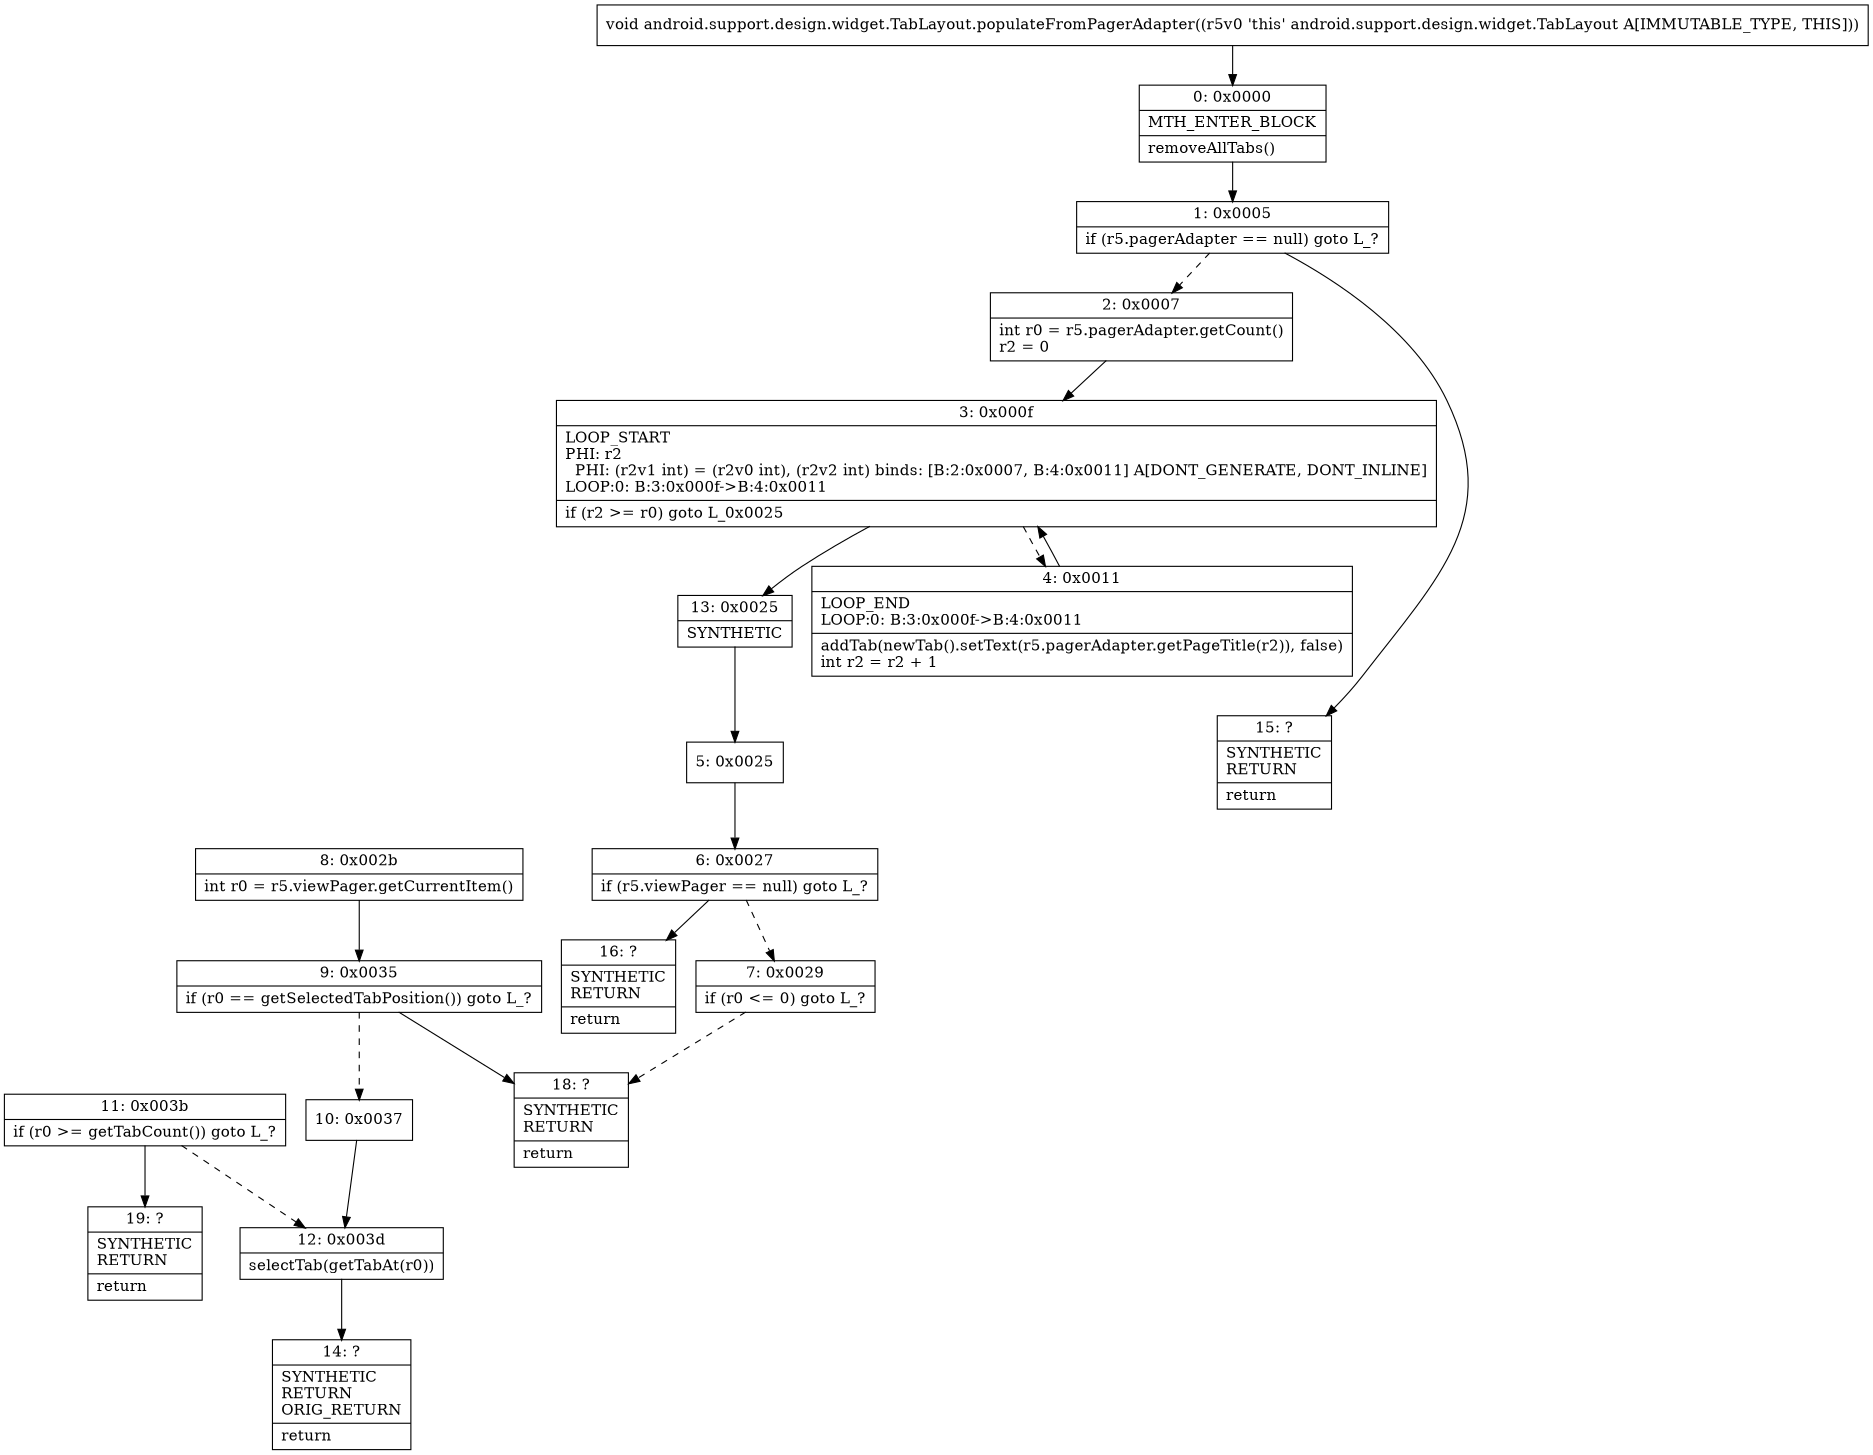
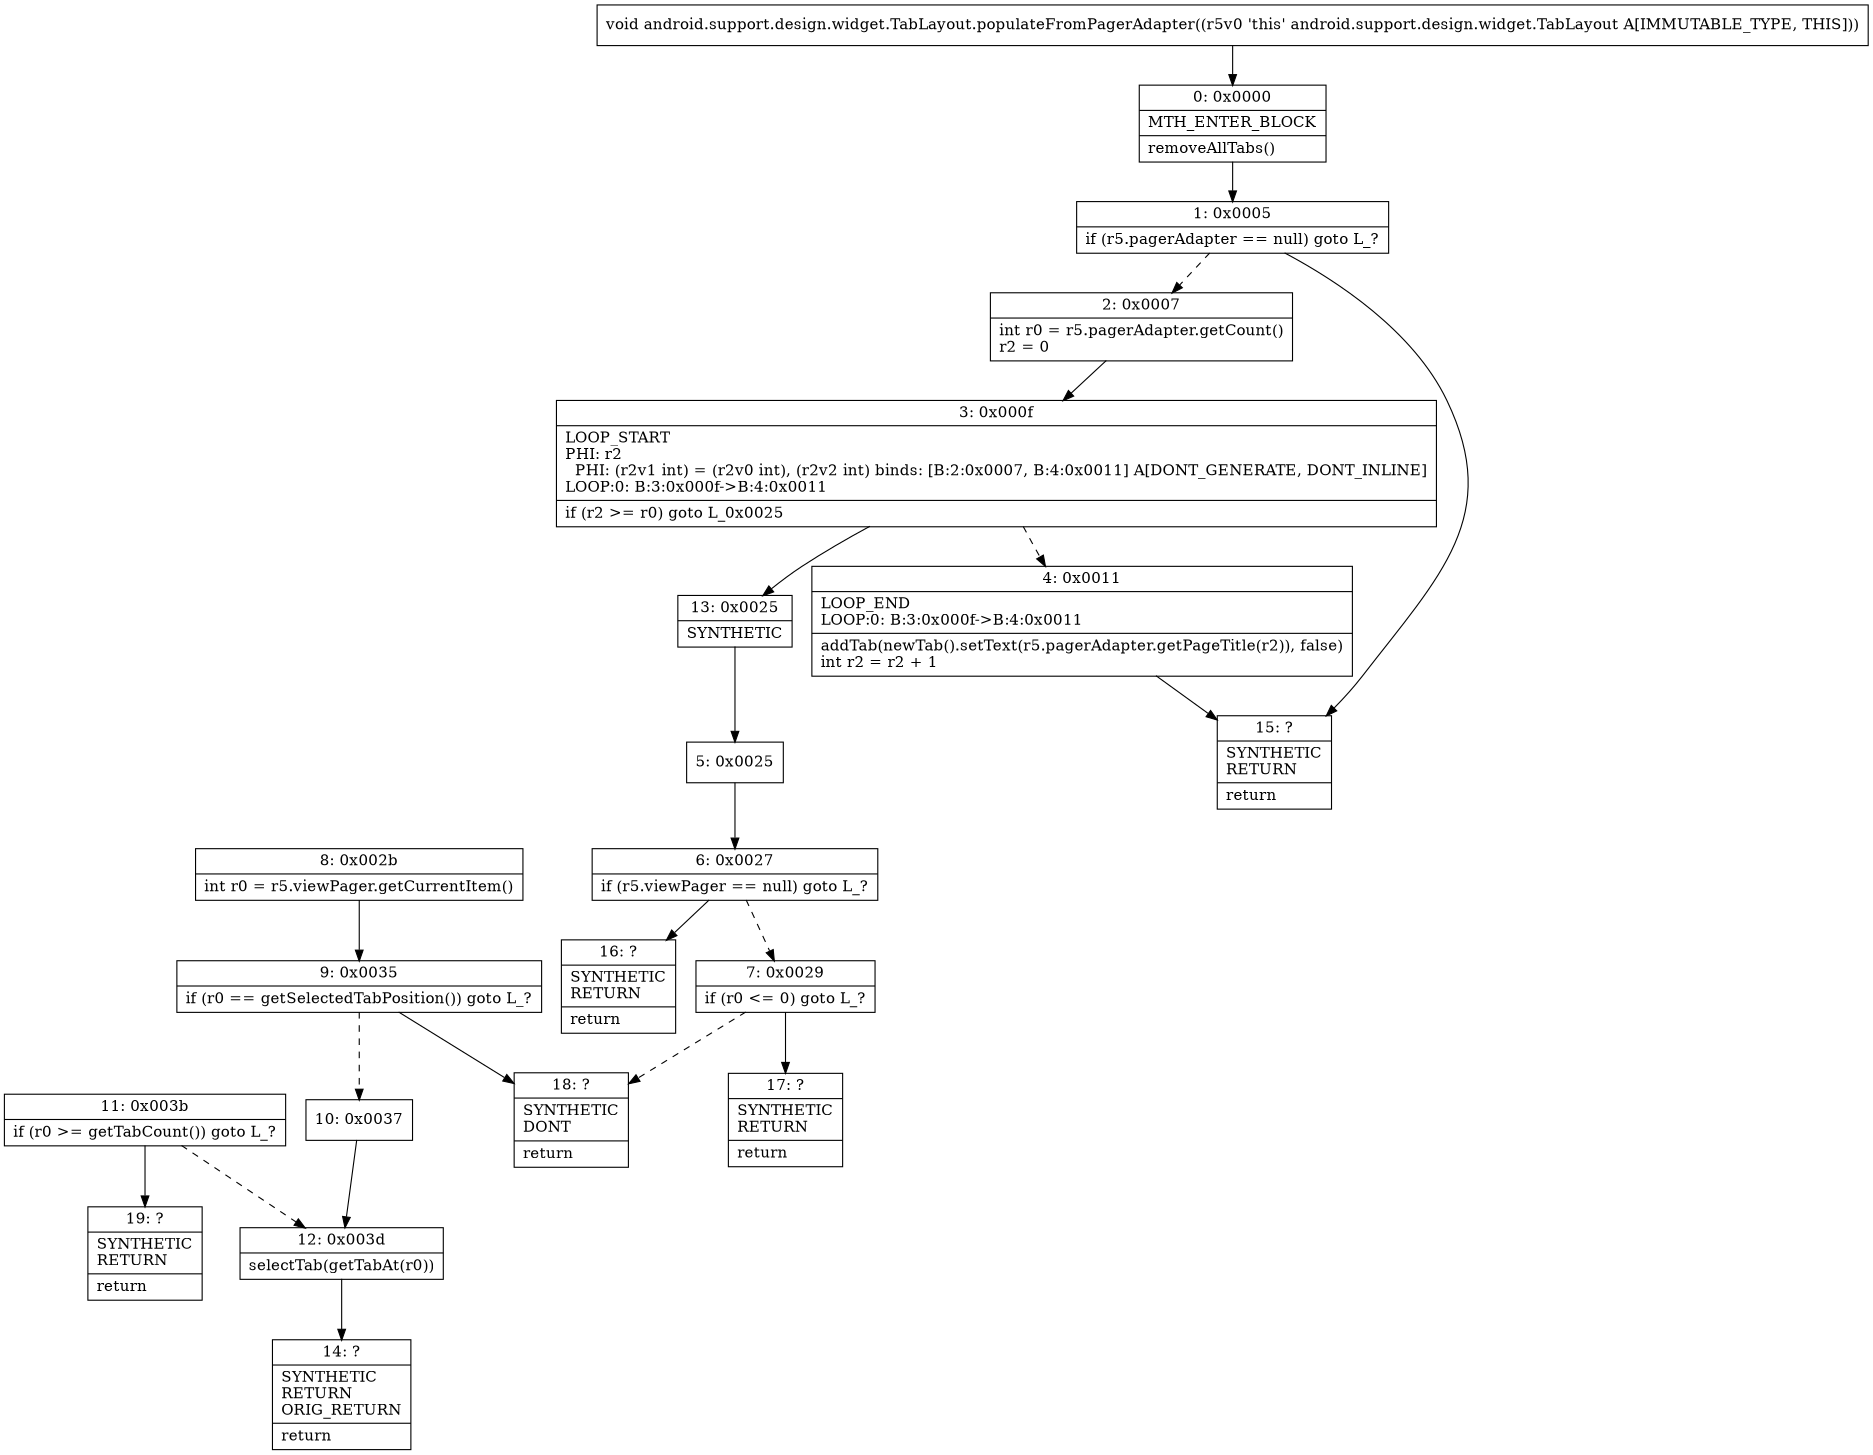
(1052, 551) -> (1182, 695)
none -> (786, 1120)
(559, 1127) -> (547, 1127)
